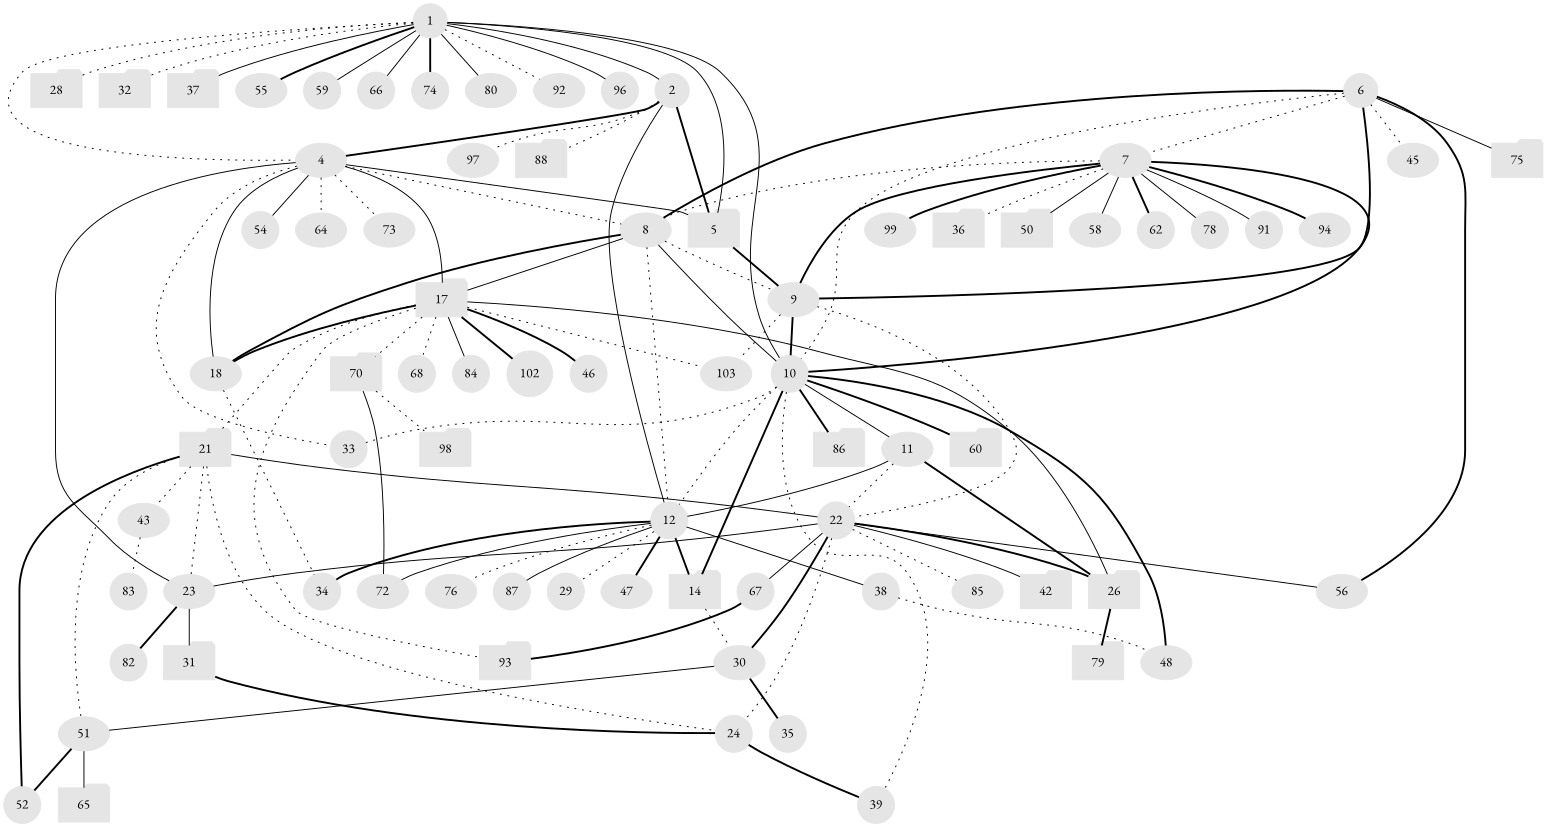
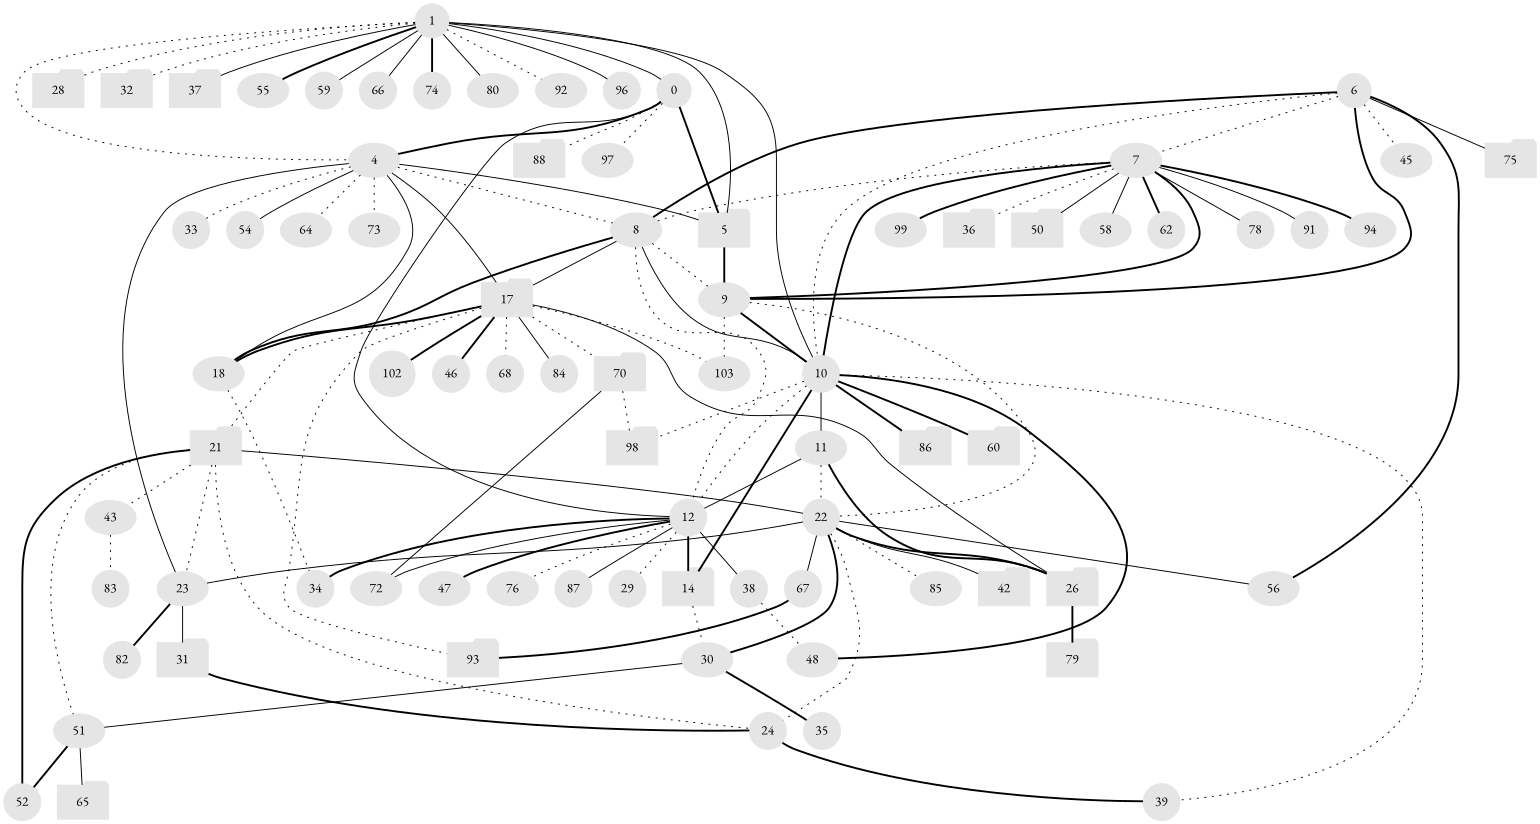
(672, 91) -> (674, 91)
(573, 423) -> (735, 408)
